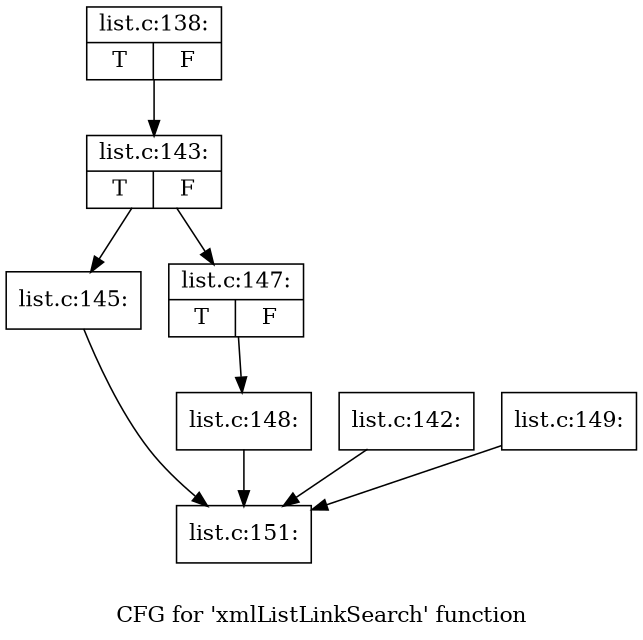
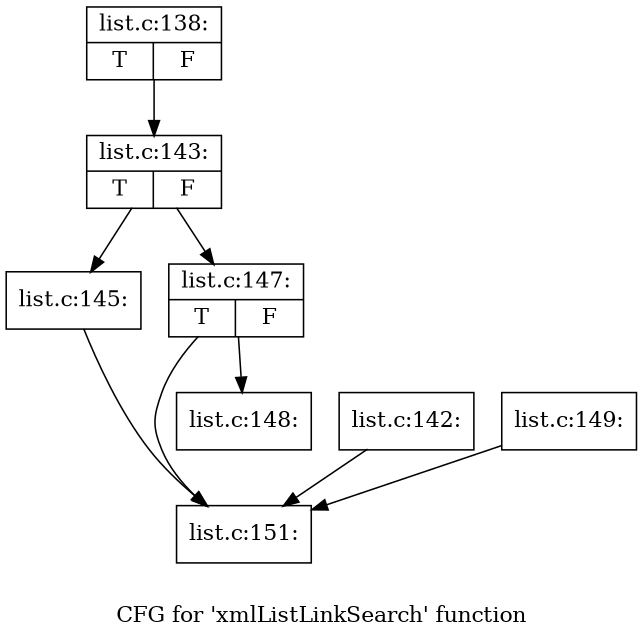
(244, 470) -> (155, 416)
